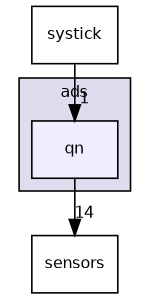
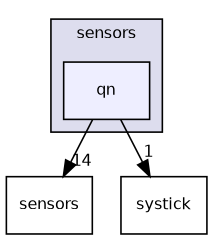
(75, 88) -> (132, 142)
(75, 93) -> (107, 34)
